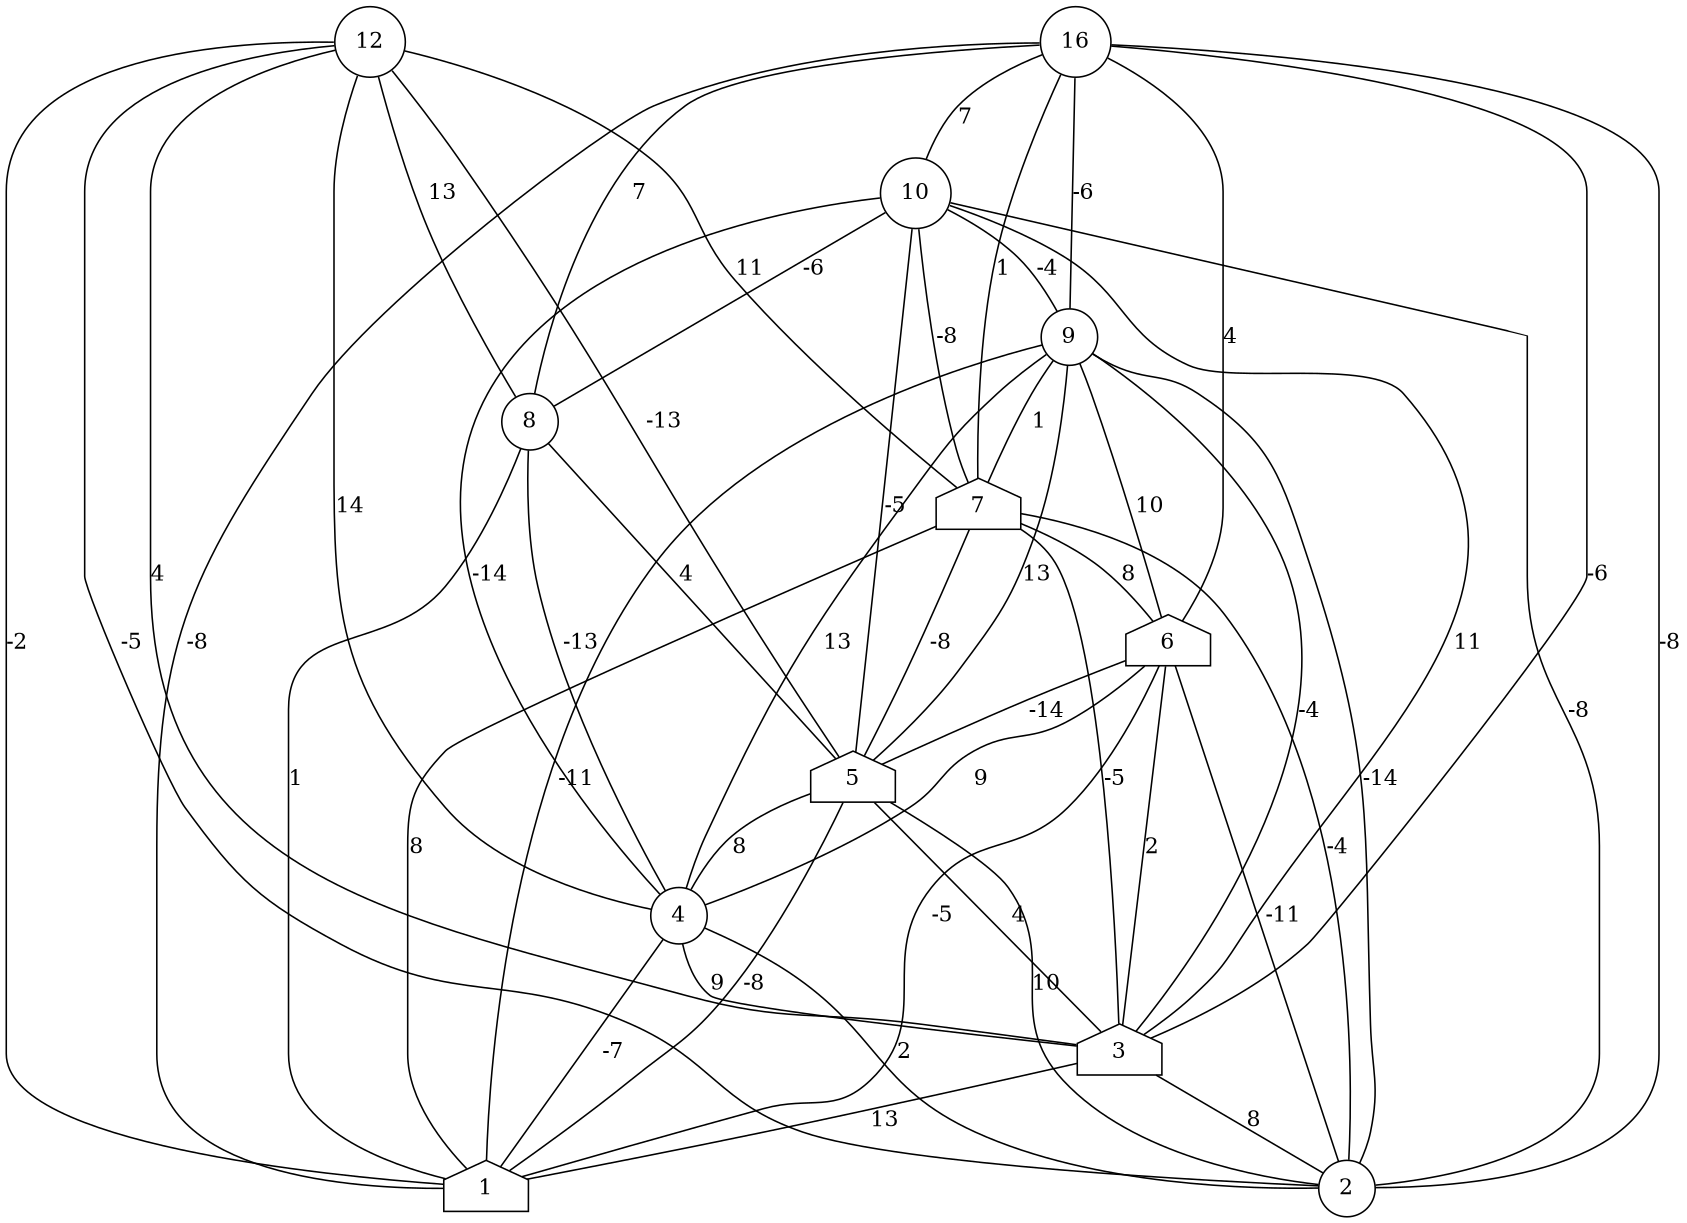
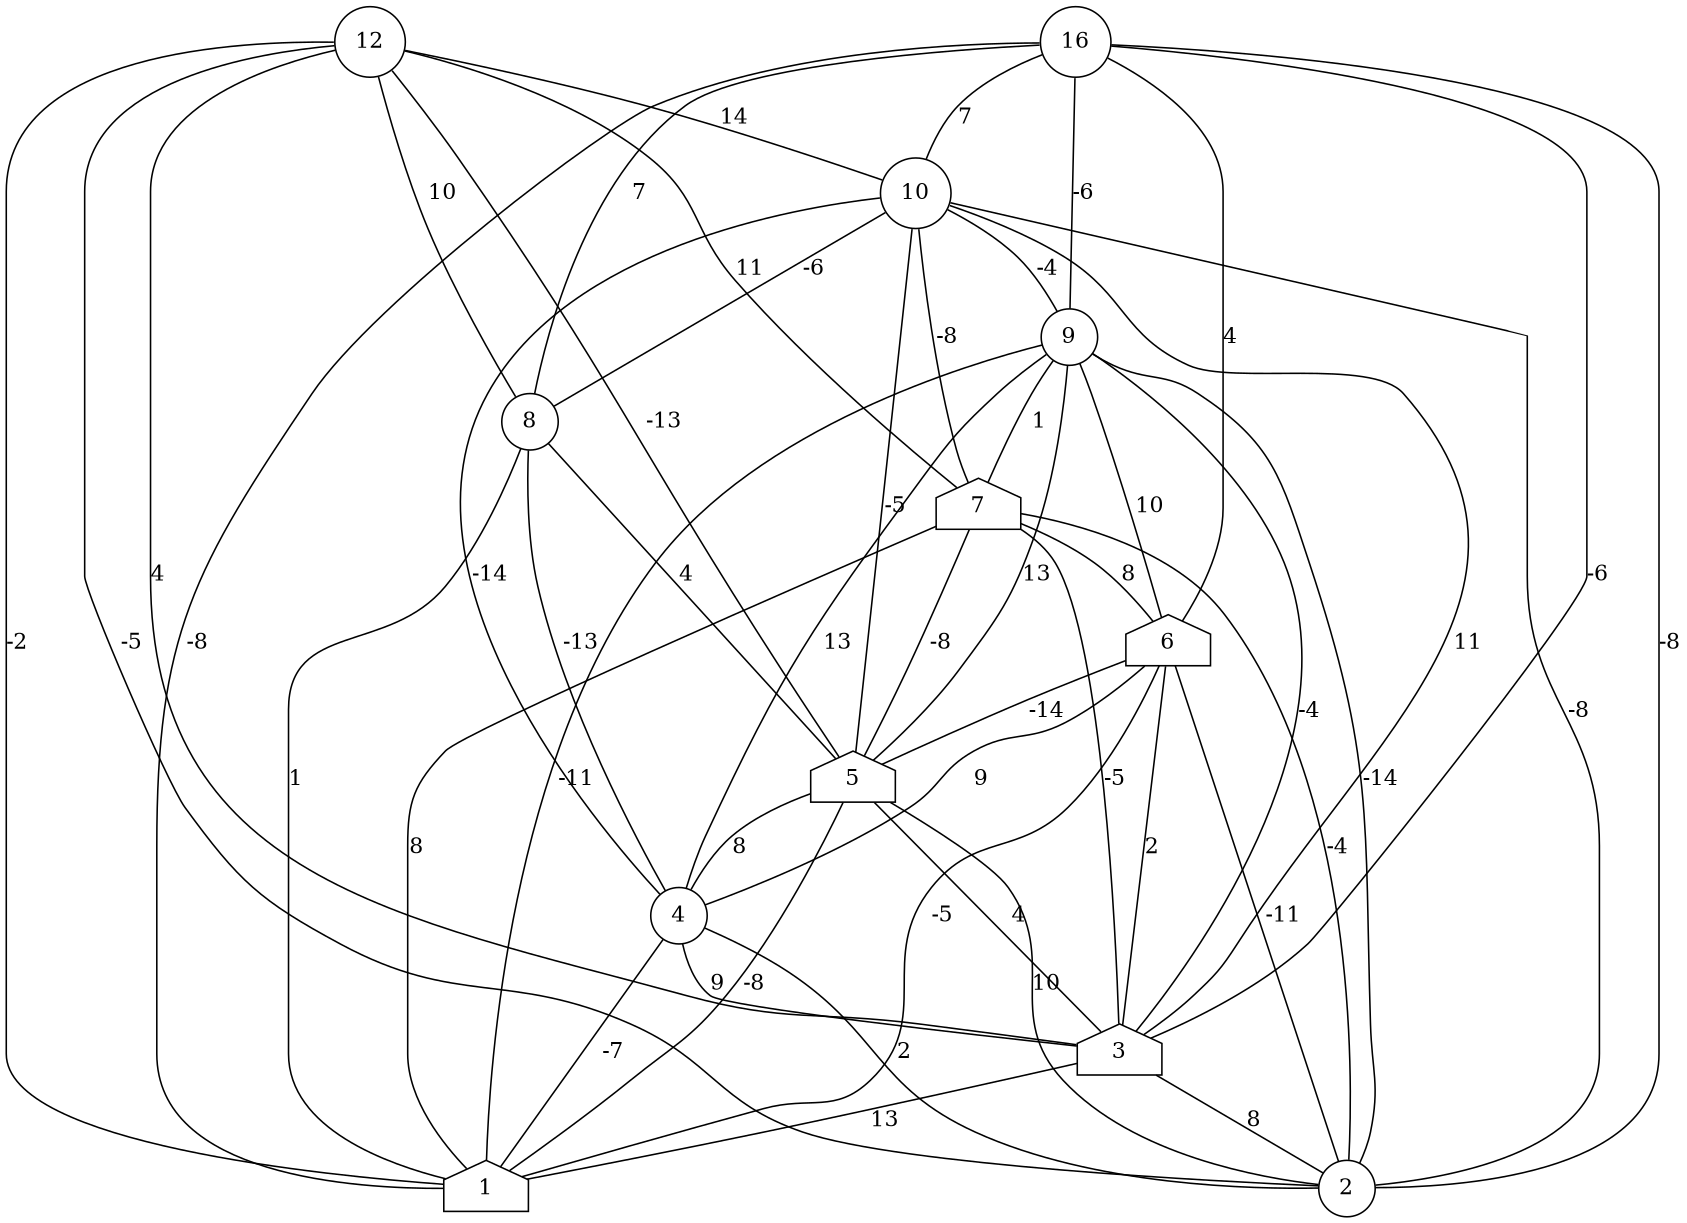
(443, 193) -> (443, 193)
(993, 271) -> none
(337, 571) -> (634, 103)
